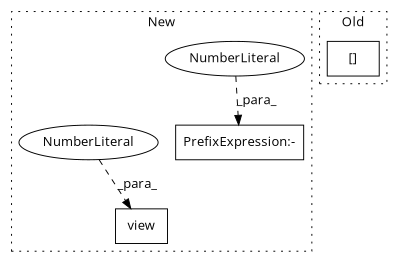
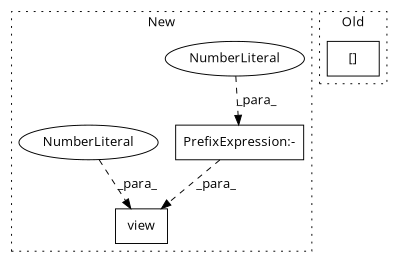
none -> (194, 181)
